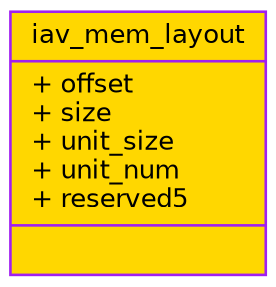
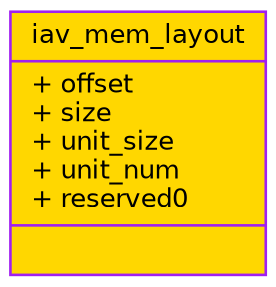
(111, 199) -> (111, 199)
